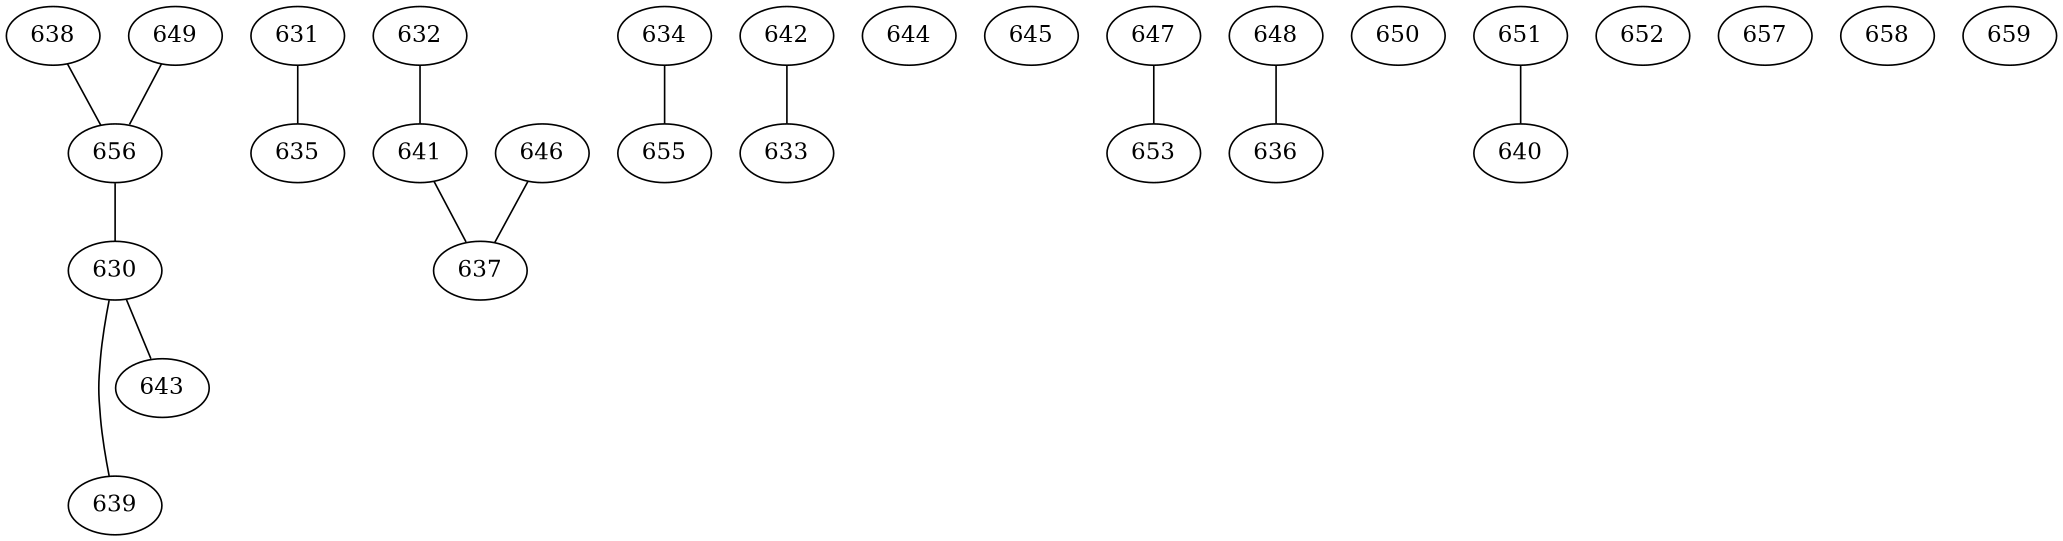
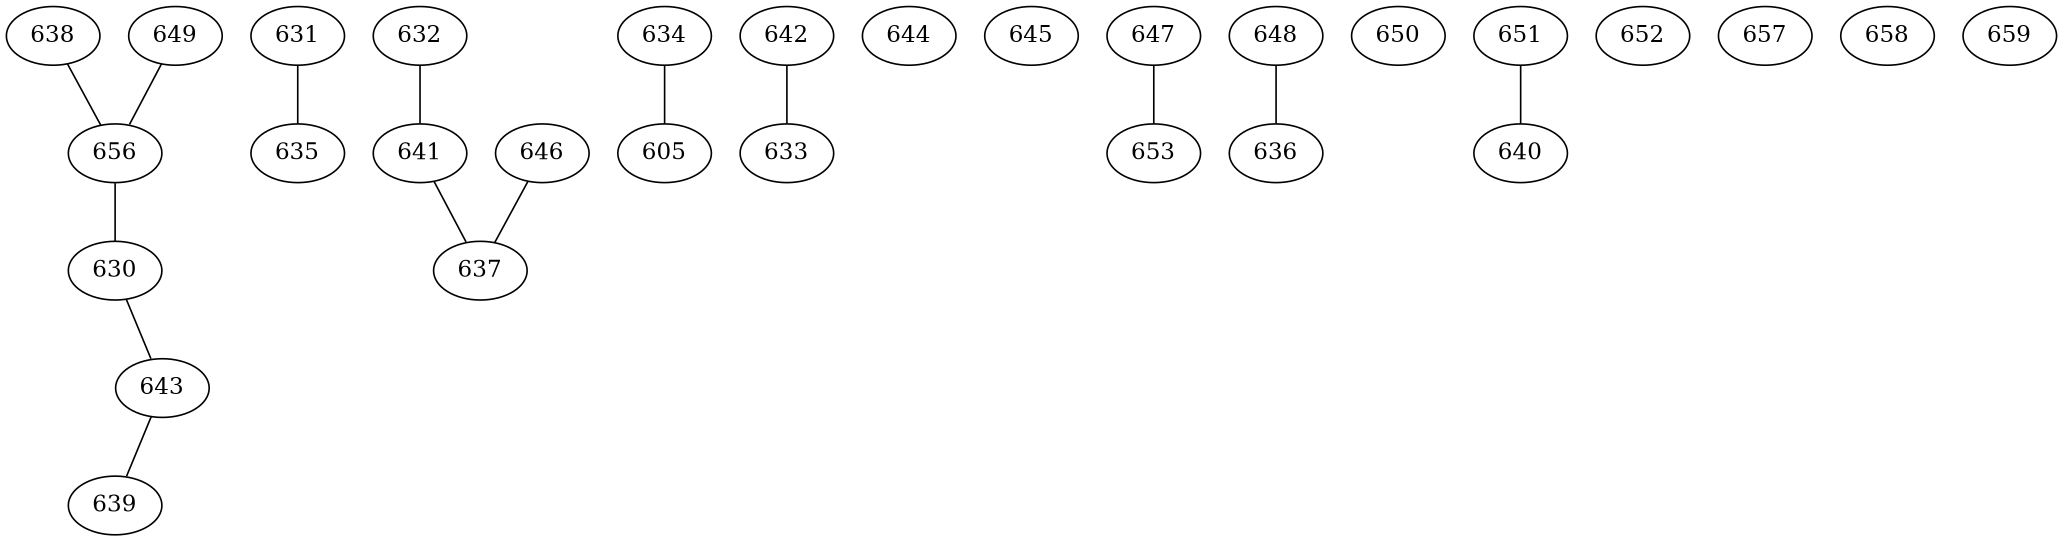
(665, 153) -> (665, 153)
(99, 388) -> (139, 446)
